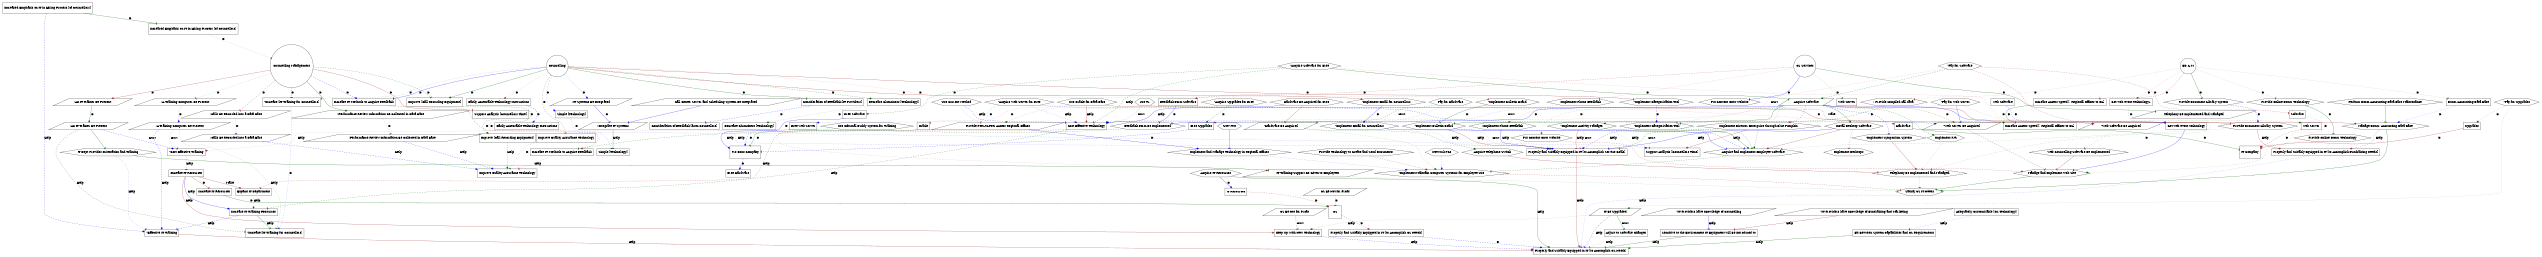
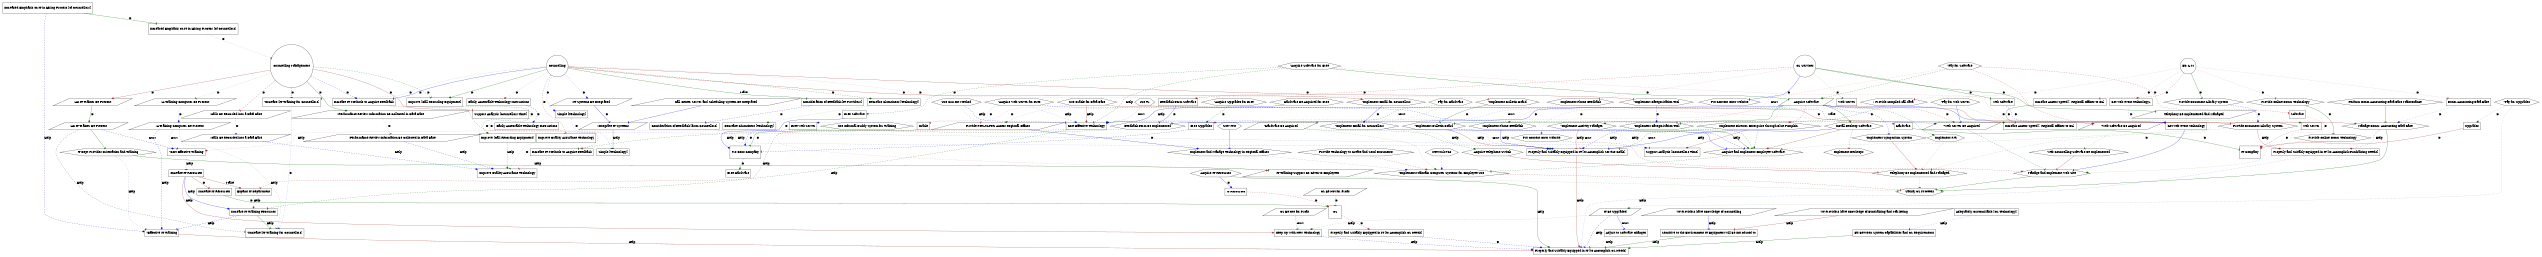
none -> (1903, 82)
(744, 93) -> (744, 93)
(1294, 114) -> none
(742, 163) -> (742, 163)
(1620, 222) -> (1620, 222)
